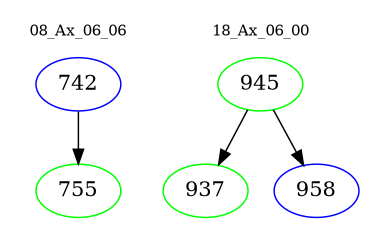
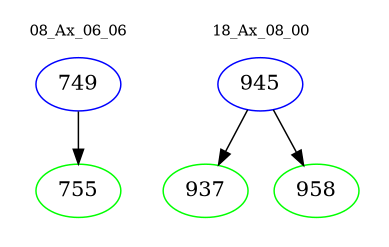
(261, 32) -> (261, 32)
(78, 84) -> (78, 84)
(260, 84) -> (260, 84)
(317, 191) -> (317, 191)
